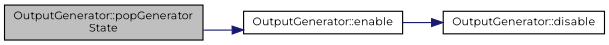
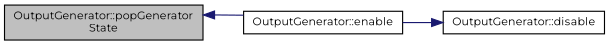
(218, 30) -> (229, 15)
